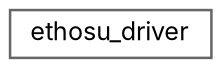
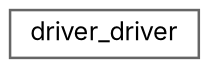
(111, 34) -> (104, 34)
